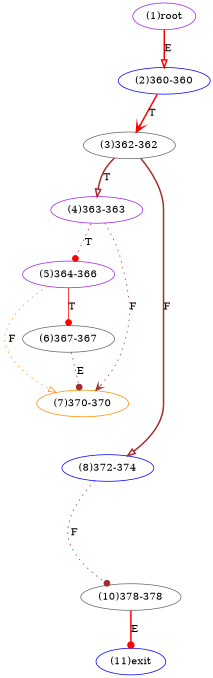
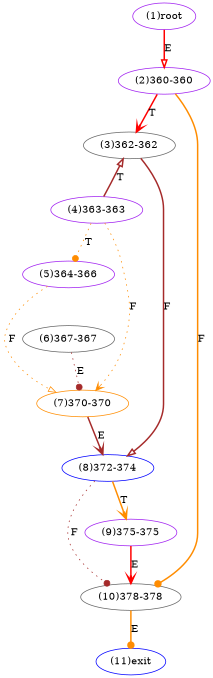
(164, 81) -> (164, 81)
(103, 172) -> (112, 181)
(84, 240) -> (84, 240)
(69, 304) -> none
(129, 306) -> (129, 306)
none -> (198, 343)
none -> (94, 432)
none -> (131, 533)
(131, 626) -> (131, 626)
